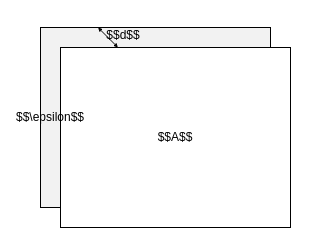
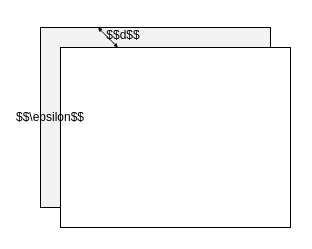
(176, 138) -> none
